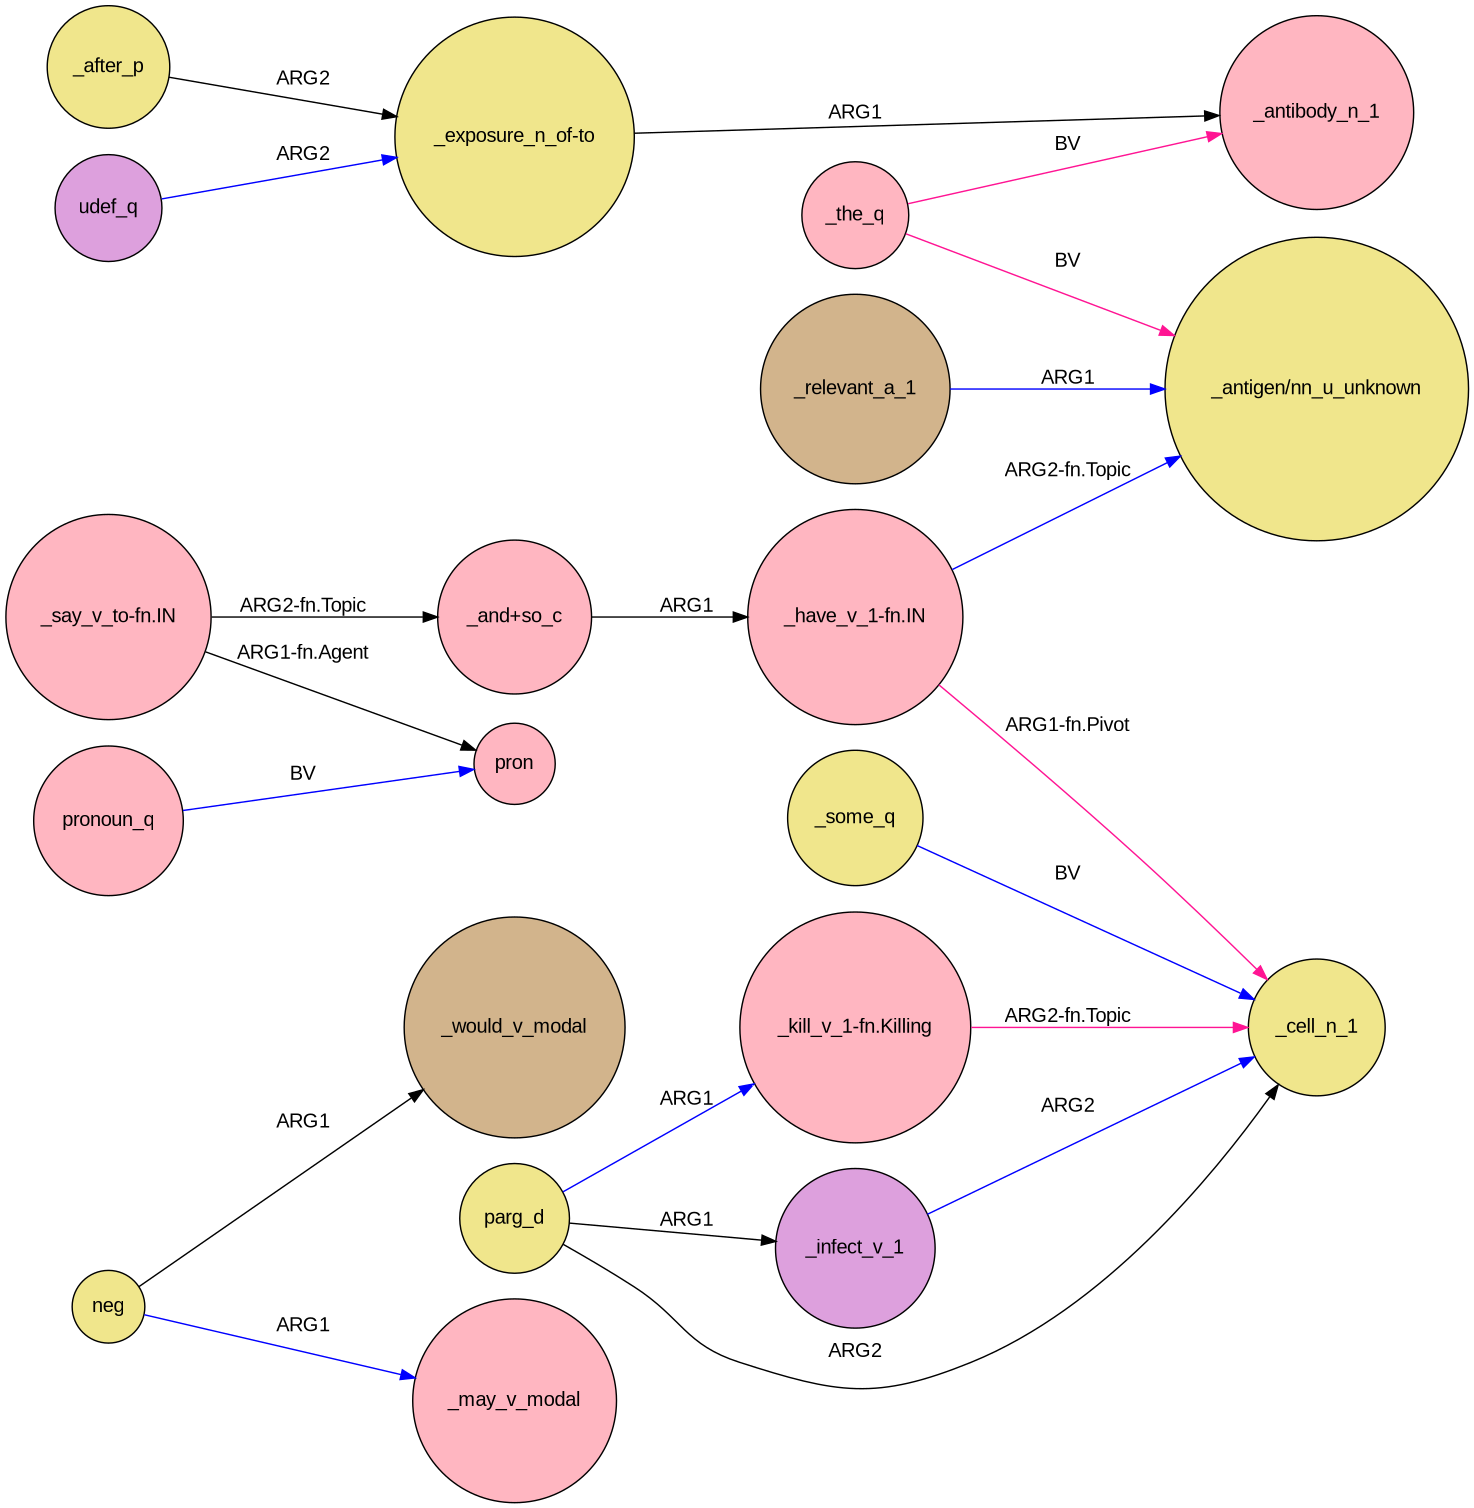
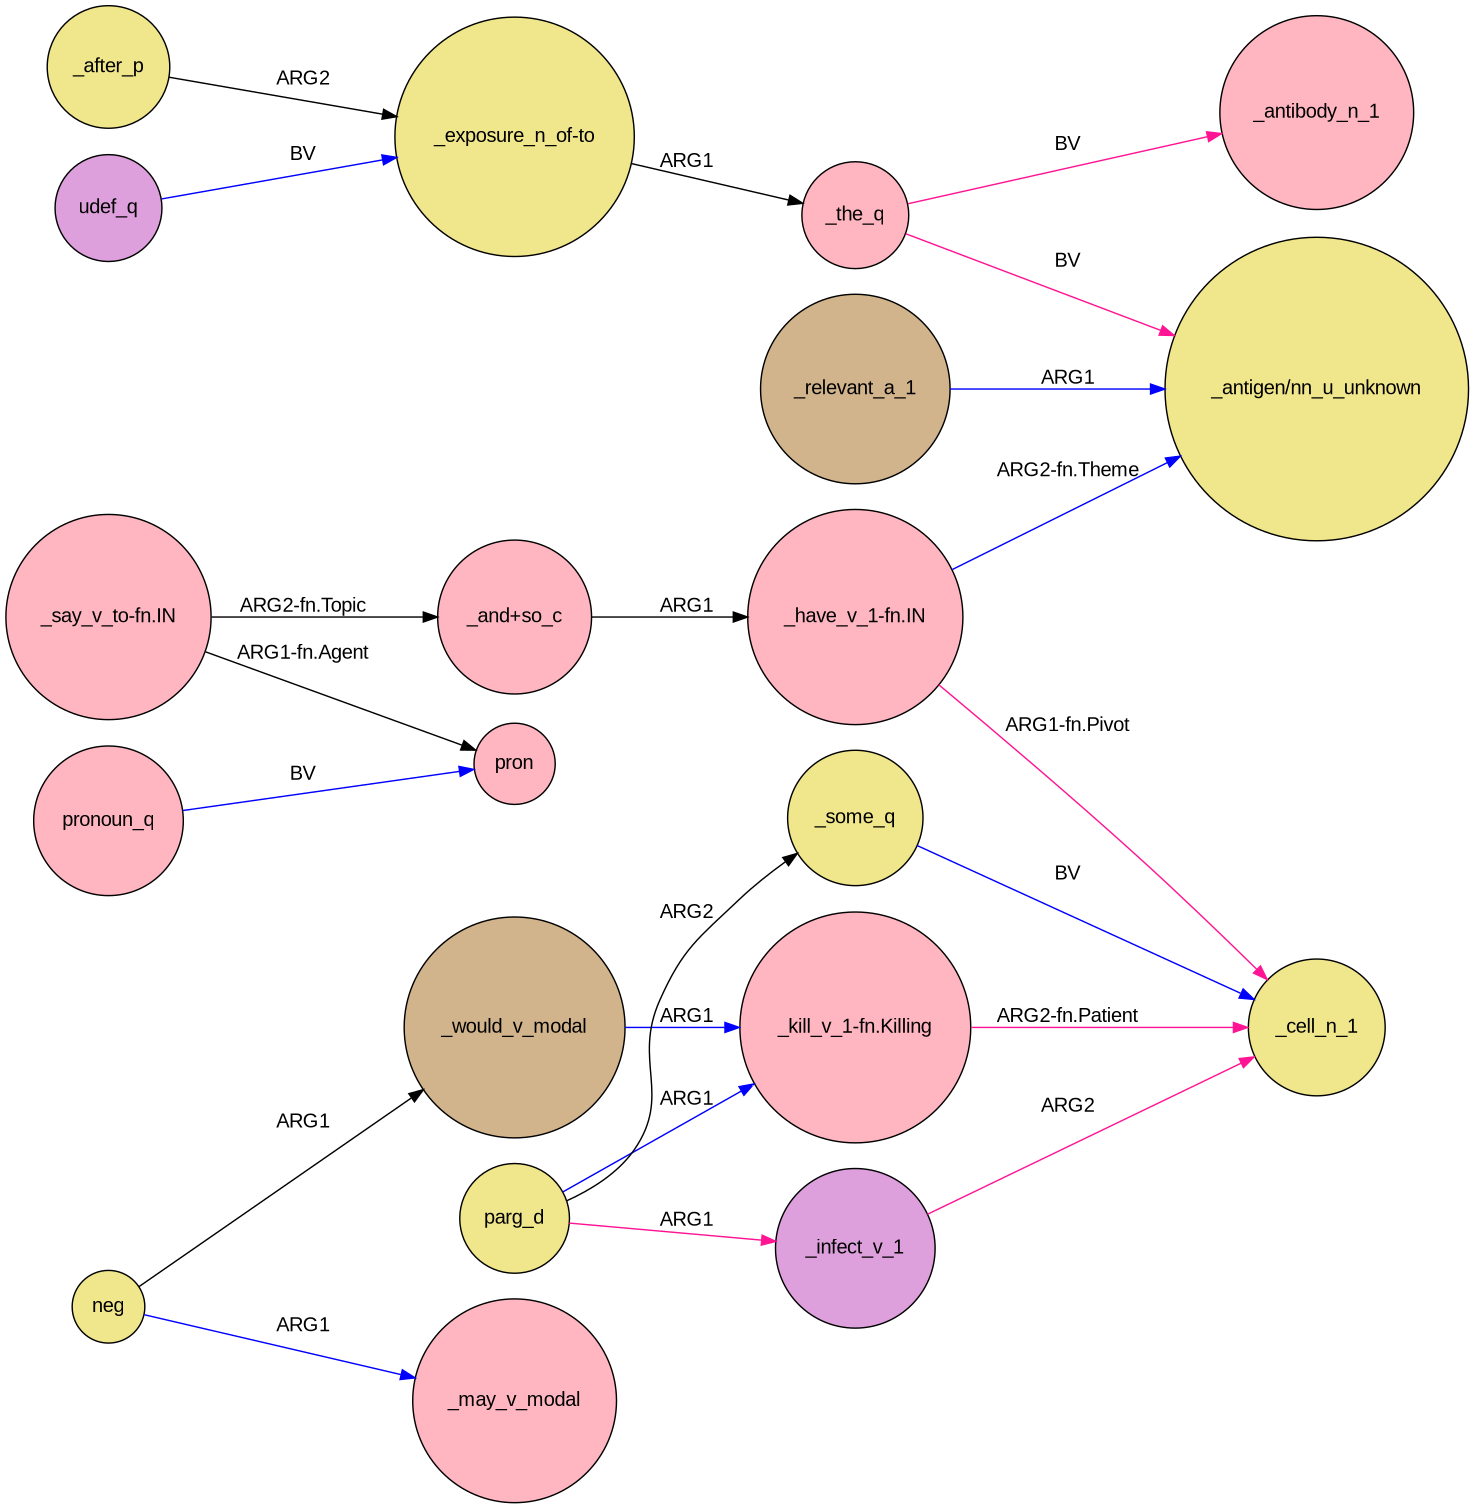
(919, 125) -> (710, 182)
(303, 155) -> (303, 155)
(1068, 471) -> (1068, 471)
(1068, 1017) -> (1068, 1017)
none -> (675, 1027)
(1084, 1139) -> (1084, 1139)
(665, 1232) -> (665, 1232)
(949, 1371) -> (655, 1014)
